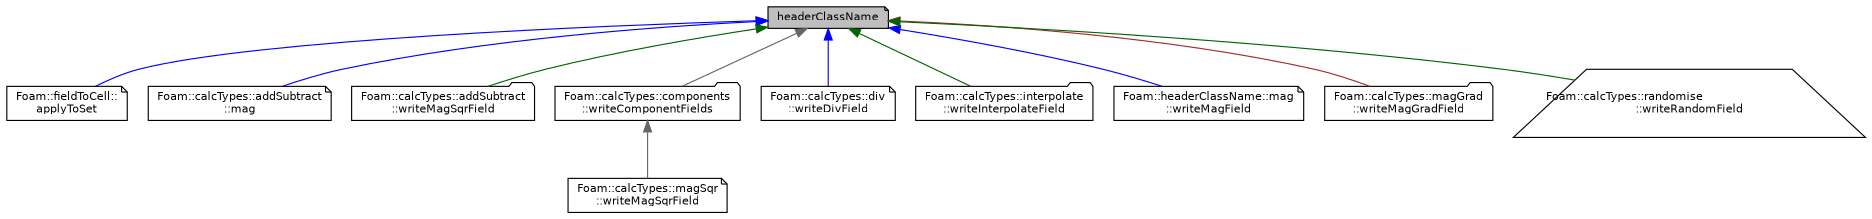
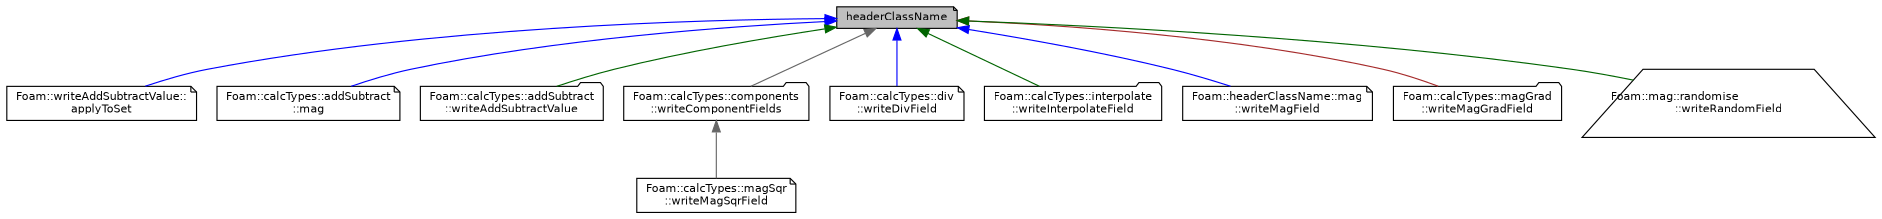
(67, 103) -> (102, 103)
(443, 103) -> (512, 103)
(1689, 103) -> (1729, 103)
